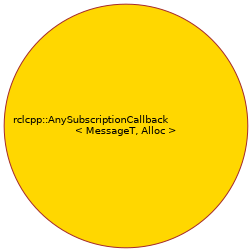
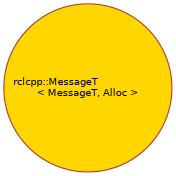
(126, 126) -> (88, 88)
